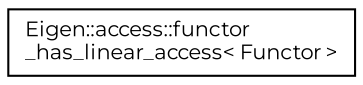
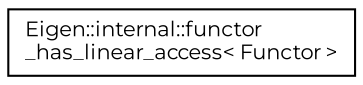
(182, 43) -> (182, 43)
